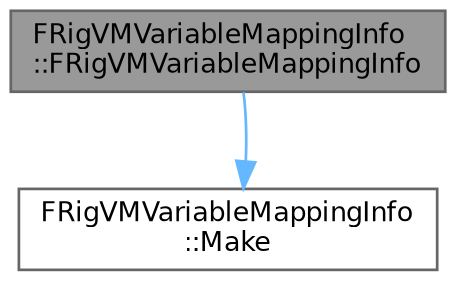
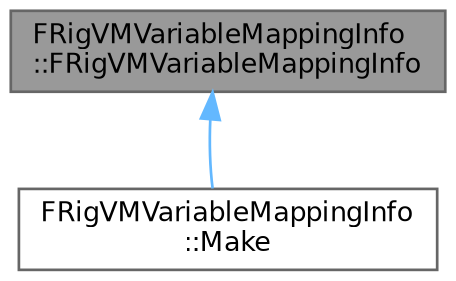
(246, 127) -> (210, 154)
